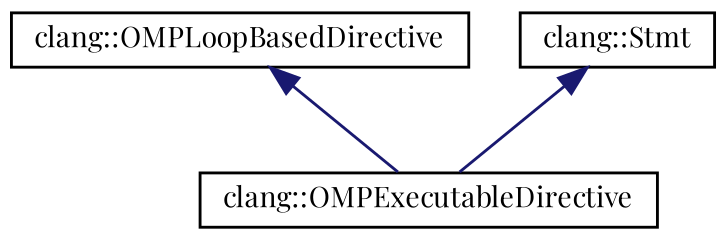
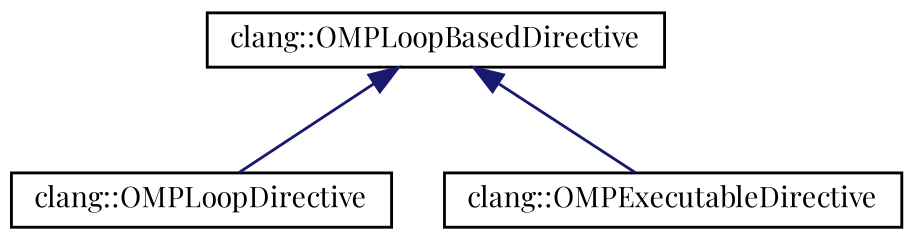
(617, 40) -> none
none -> (202, 200)
